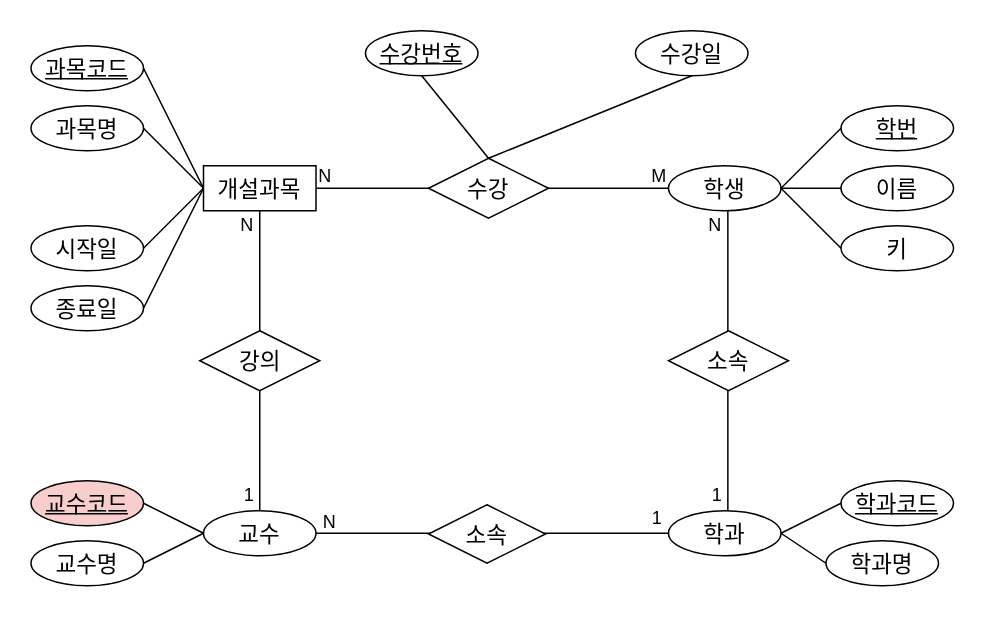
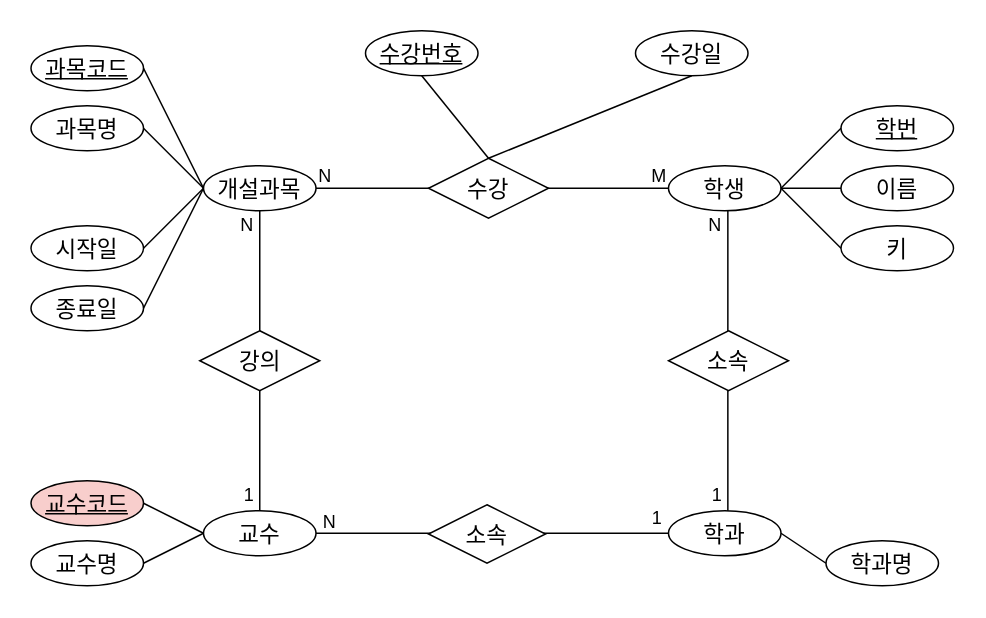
(260, 188) -> (260, 188)
(897, 503) -> none
(811, 518) -> none
